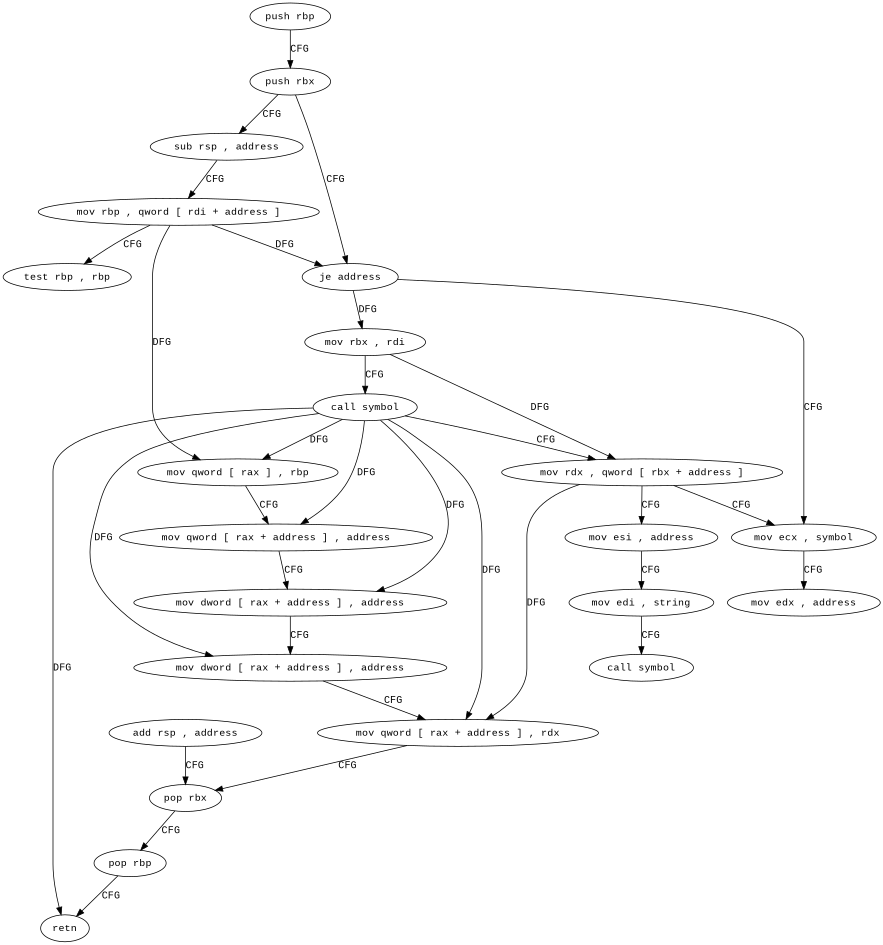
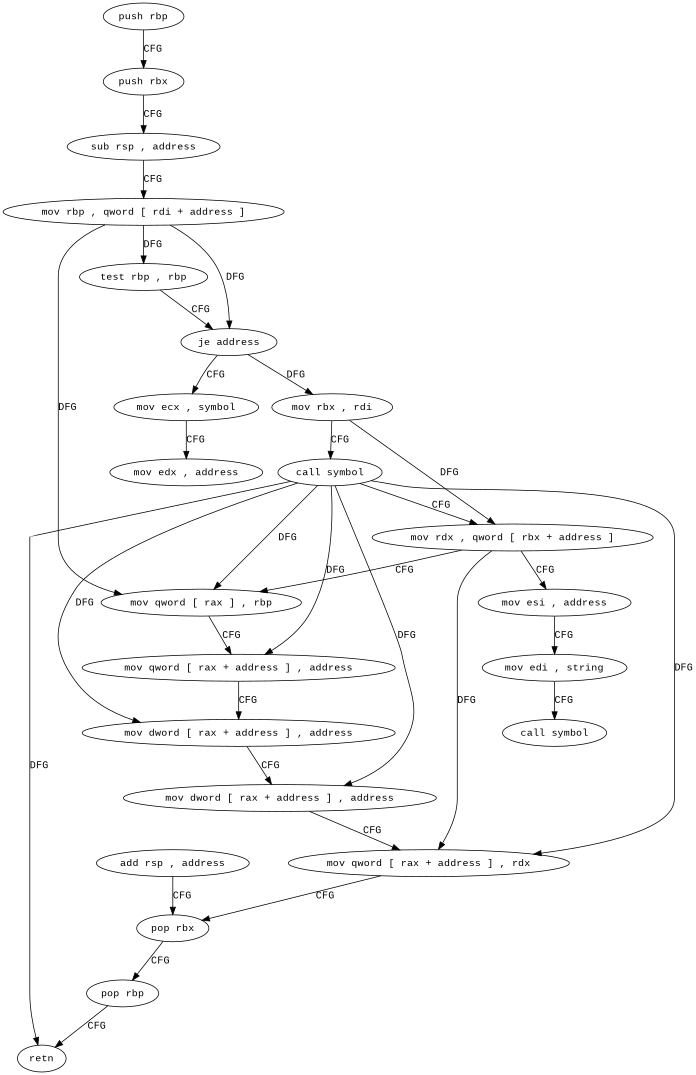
(323, 175) -> (183, 307)
(133, 244) -> (153, 244)
(720, 504) -> (365, 571)
